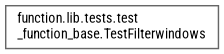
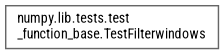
(112, 27) -> (112, 27)
